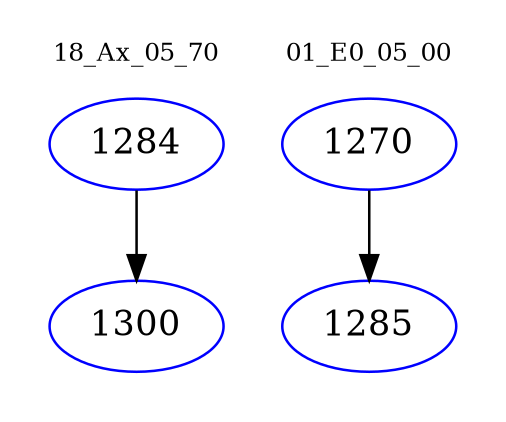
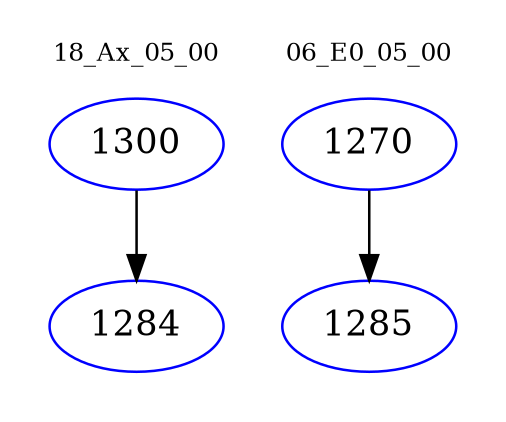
(137, 54) -> (137, 54)
(369, 54) -> (369, 54)
(137, 223) -> (137, 223)
